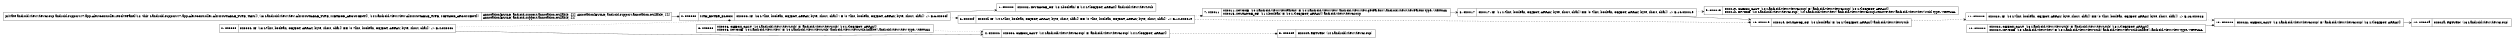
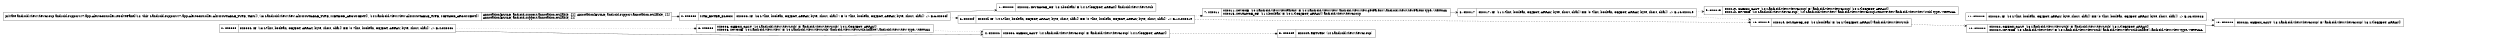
(1711, 18) -> (1711, 18)
(1938, 20) -> (1938, 25)
(2461, 23) -> none
(592, 25) -> (575, 28)
